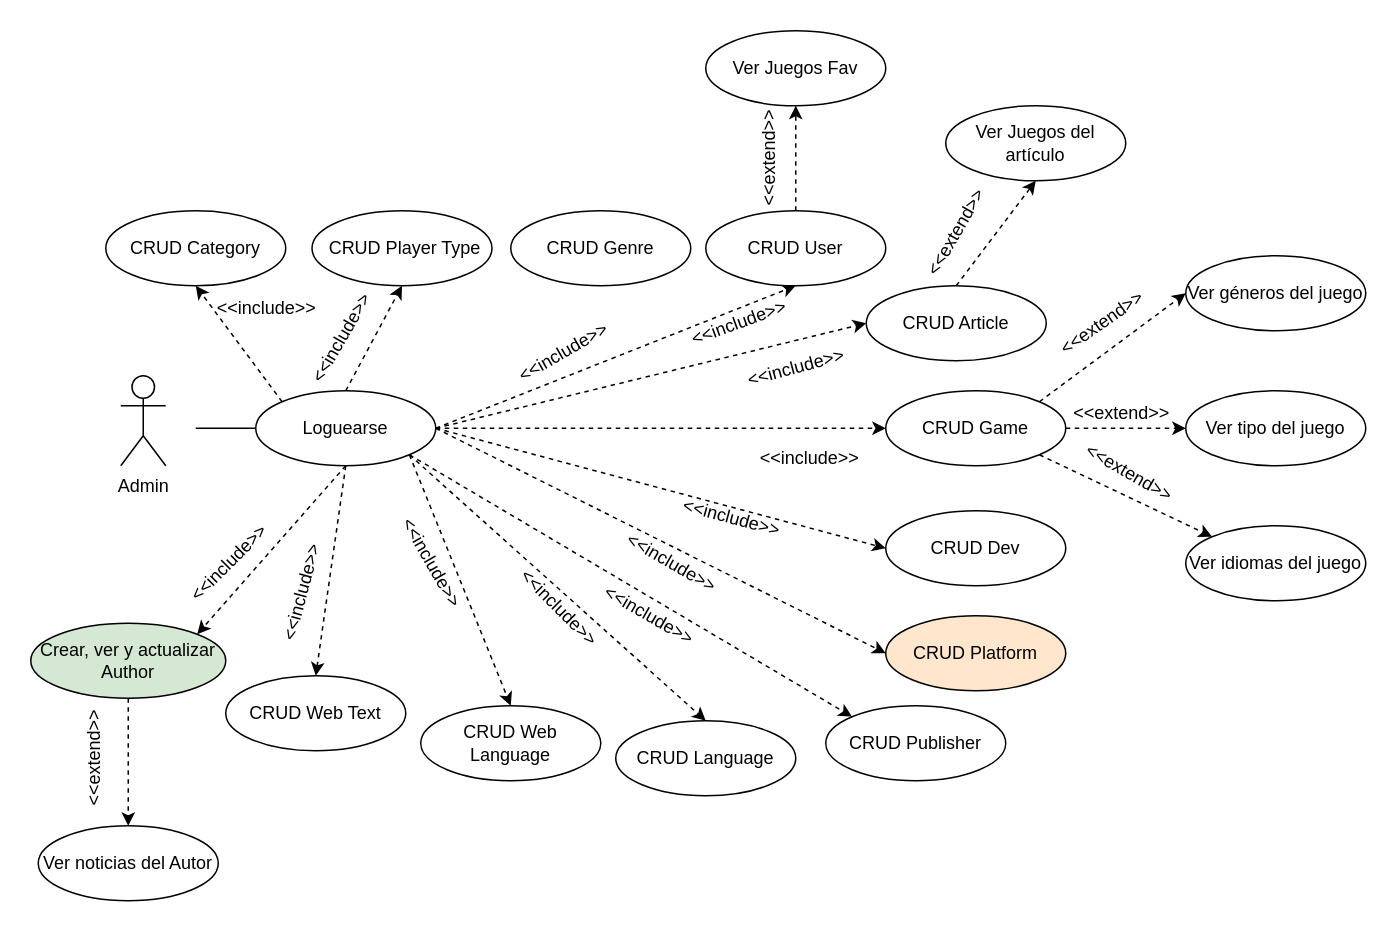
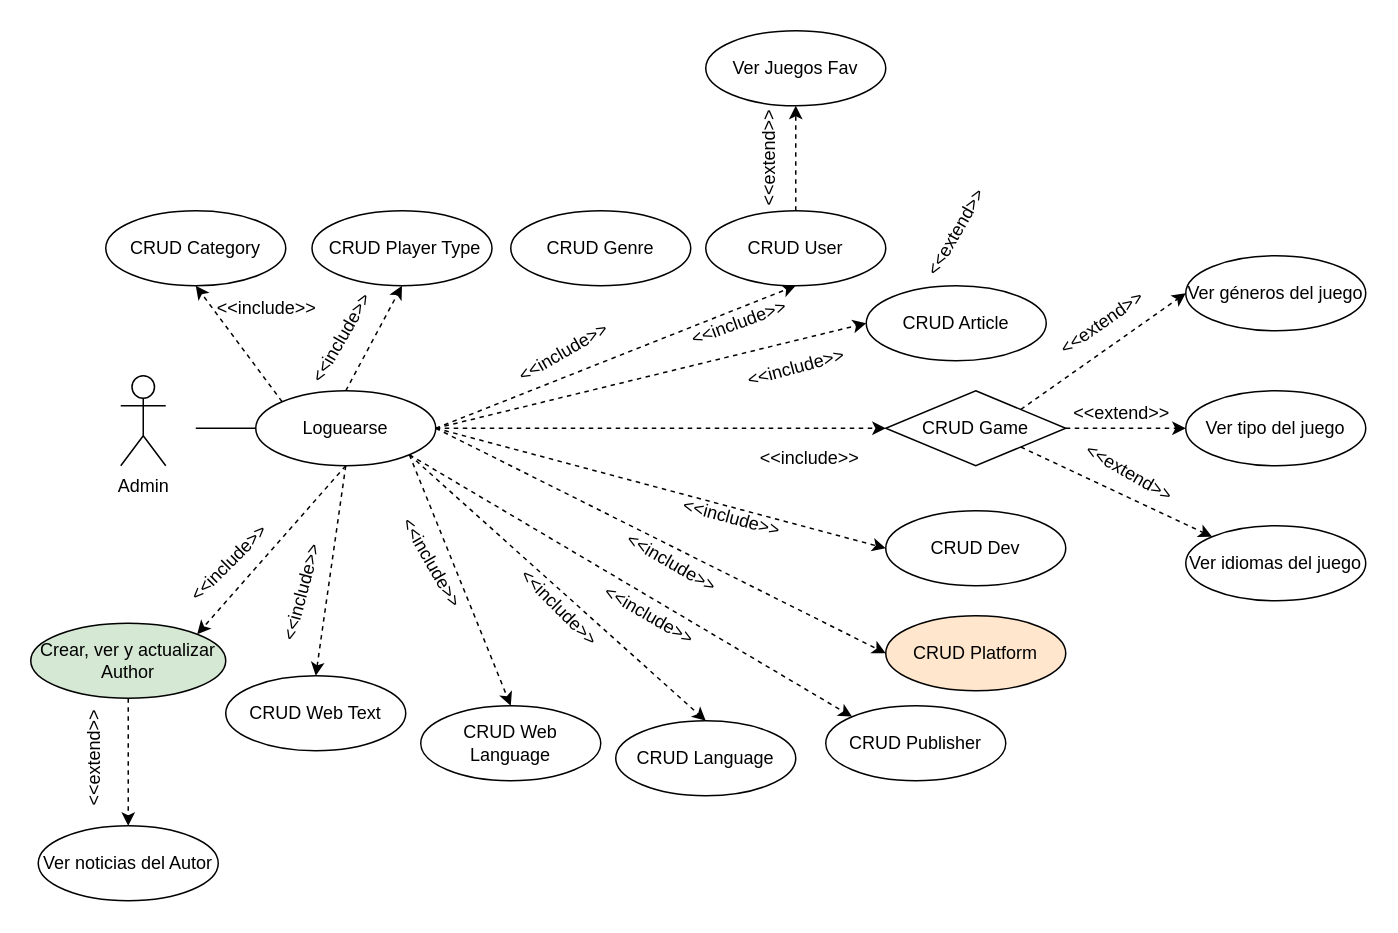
(1036, 143) -> none
(993, 237) -> none
(976, 428) -> (976, 428)
